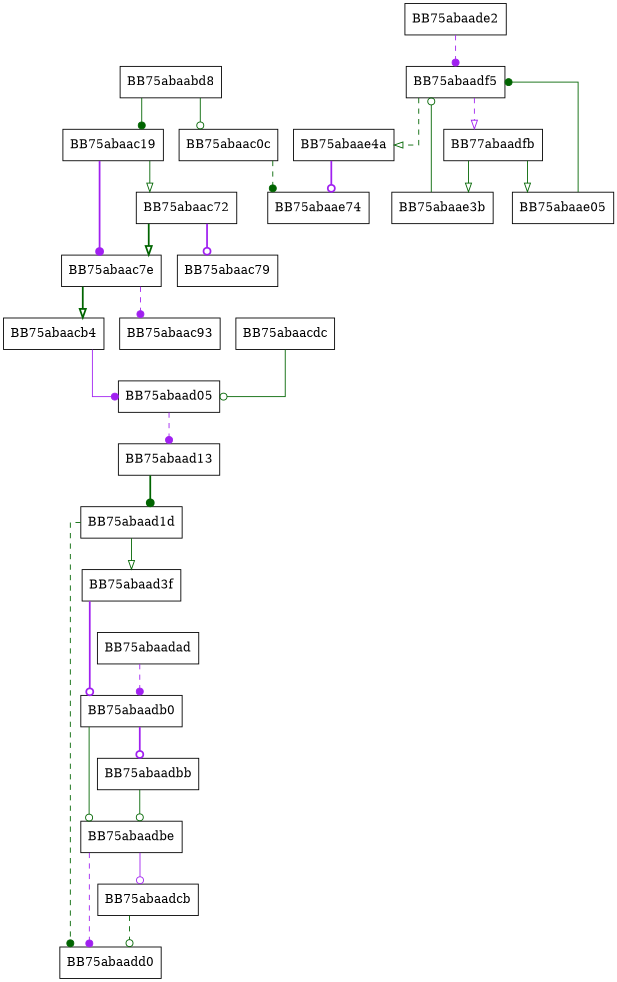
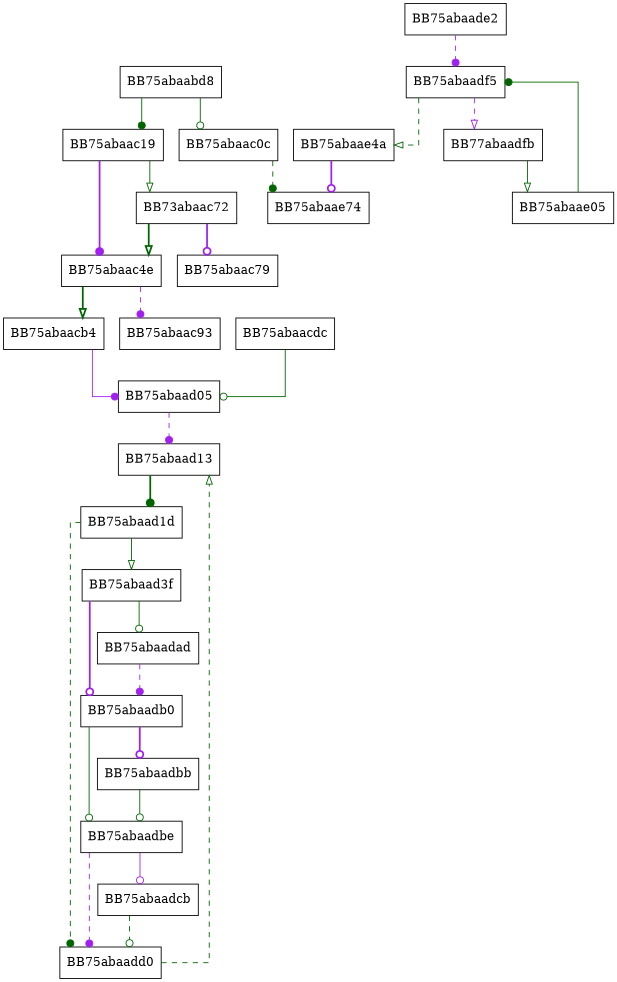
(187, 208) -> (187, 208)
(442, 208) -> none
(111, 271) -> (111, 271)
none -> (139, 613)
none -> (209, 747)
